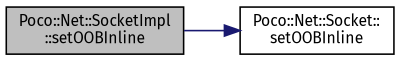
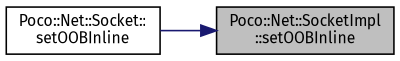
(204, 31) -> (180, 31)
